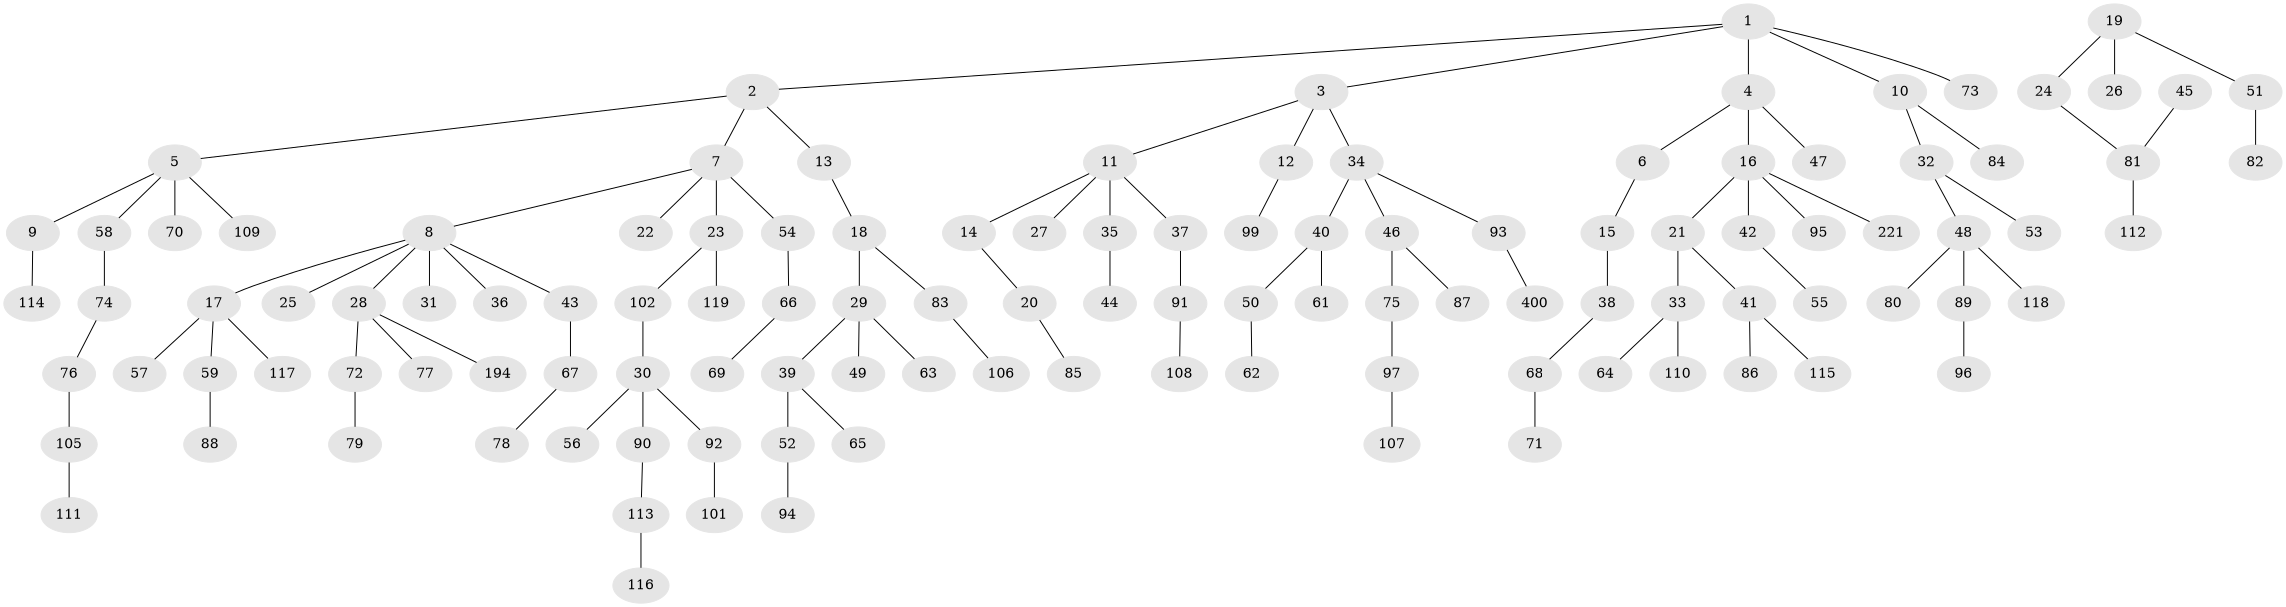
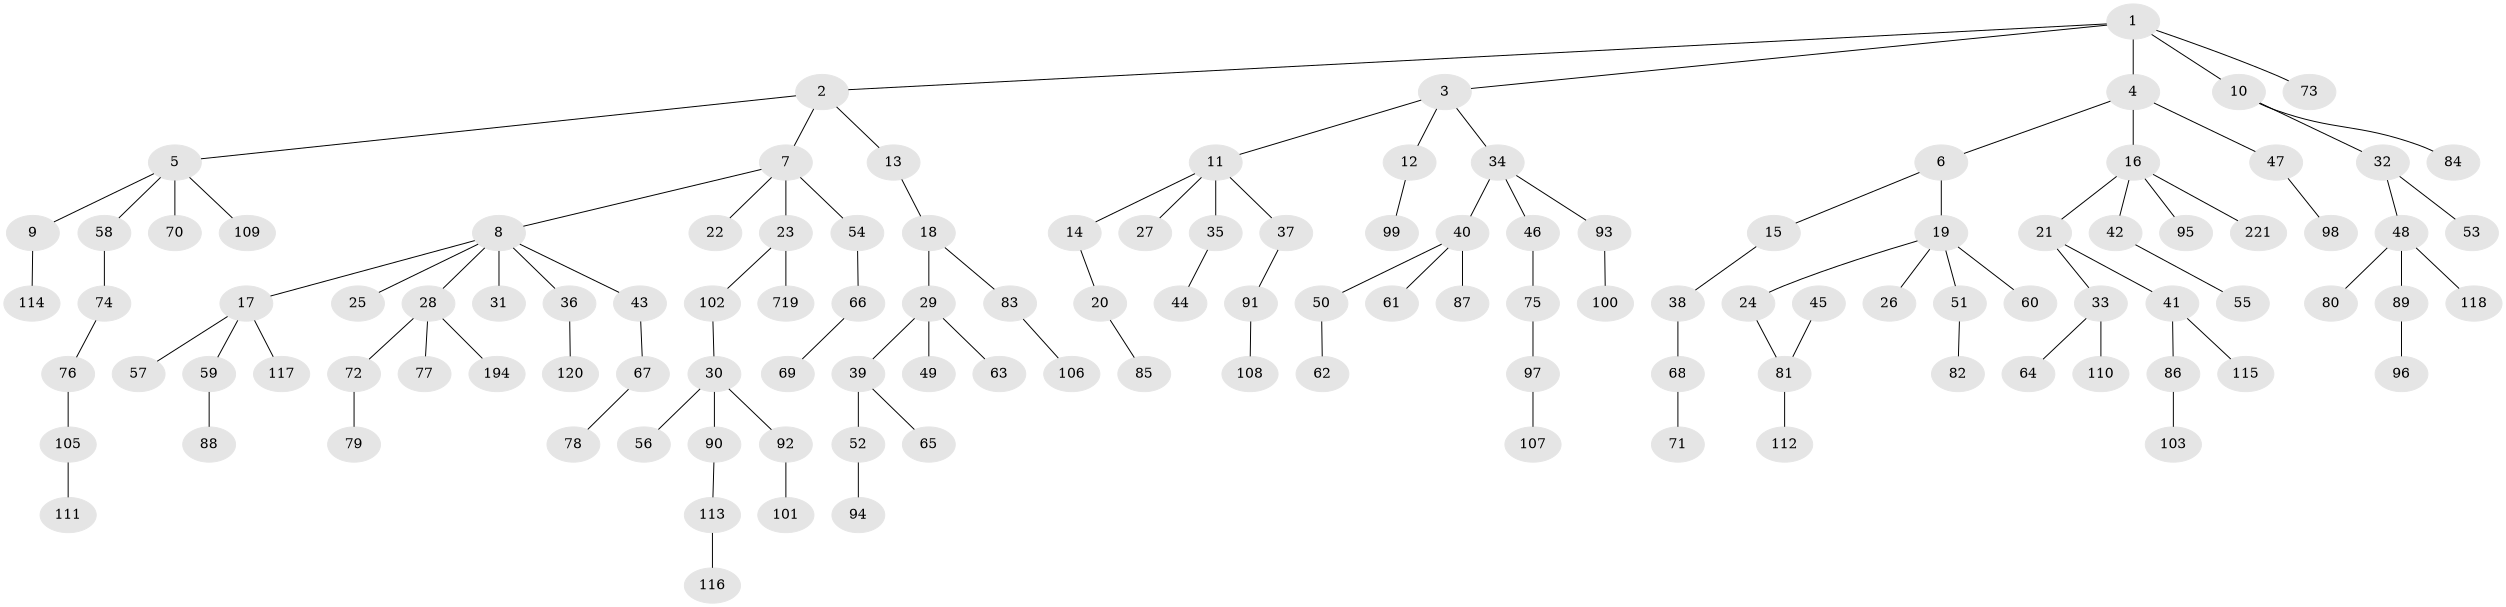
none -> (1941, 198)
none -> (2331, 233)
(1427, 268) -> (1462, 268)
(716, 304) -> (786, 304)
(1535, 304) -> (1605, 304)
none -> (2030, 304)
none -> (570, 374)
none -> (2173, 445)
